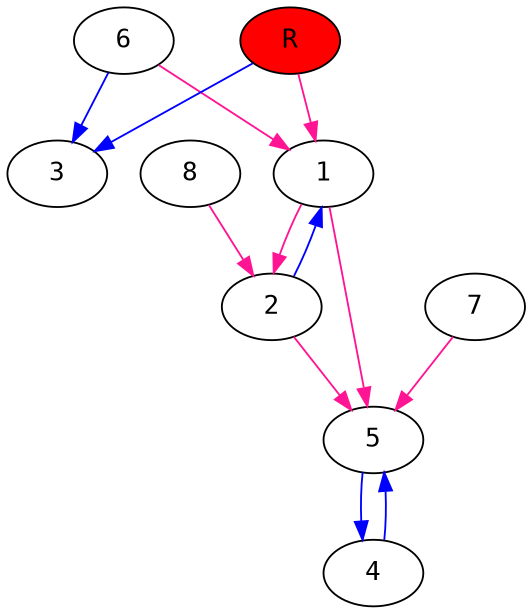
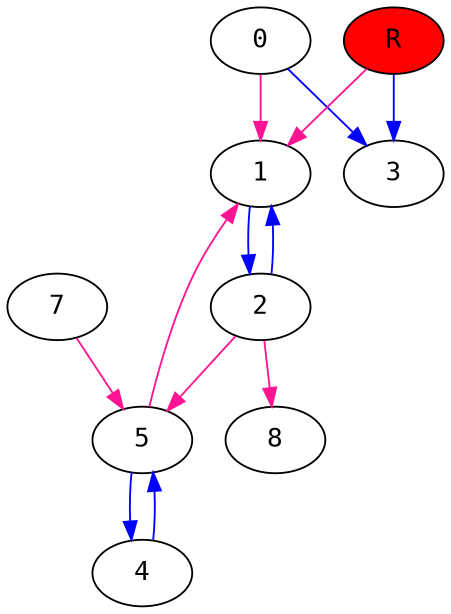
(124, 41) -> (261, 41)
(290, 229) -> (248, 231)
(226, 232) -> (267, 364)
(347, 297) -> (179, 309)
